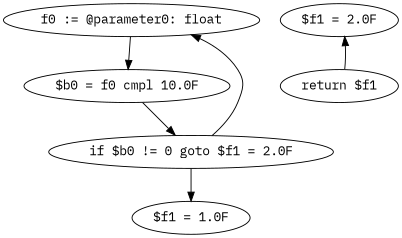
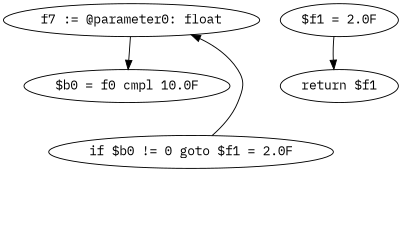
(132, 20) -> (132, 20)
(345, 58) -> (333, 48)
(156, 116) -> none
(191, 218) -> none
